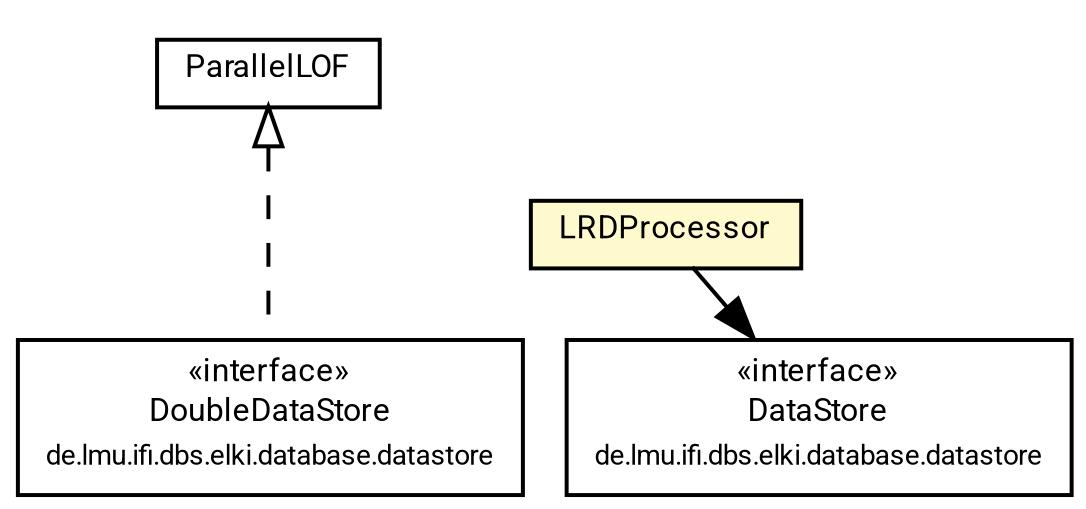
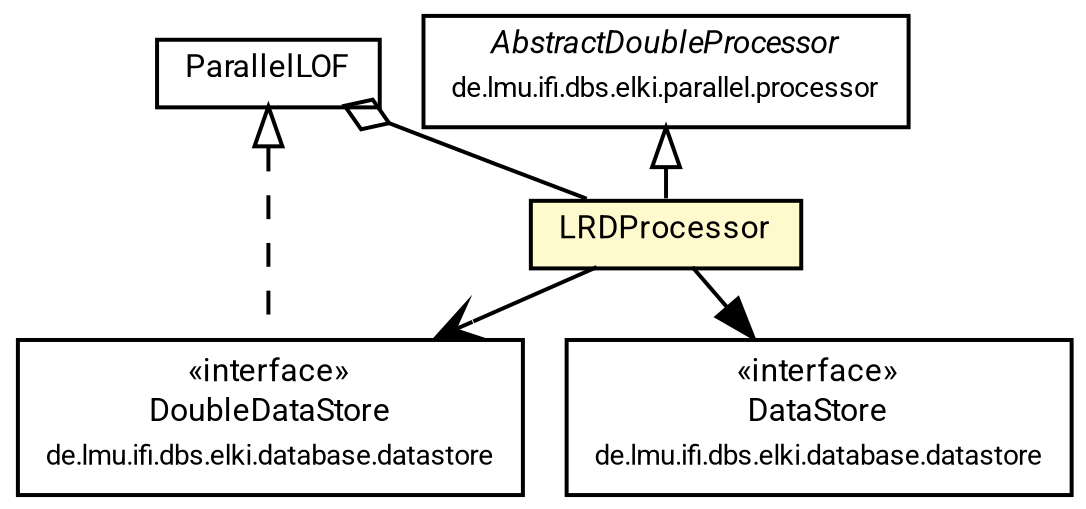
none -> (666, 72)
none -> (488, 161)
none -> (535, 294)
